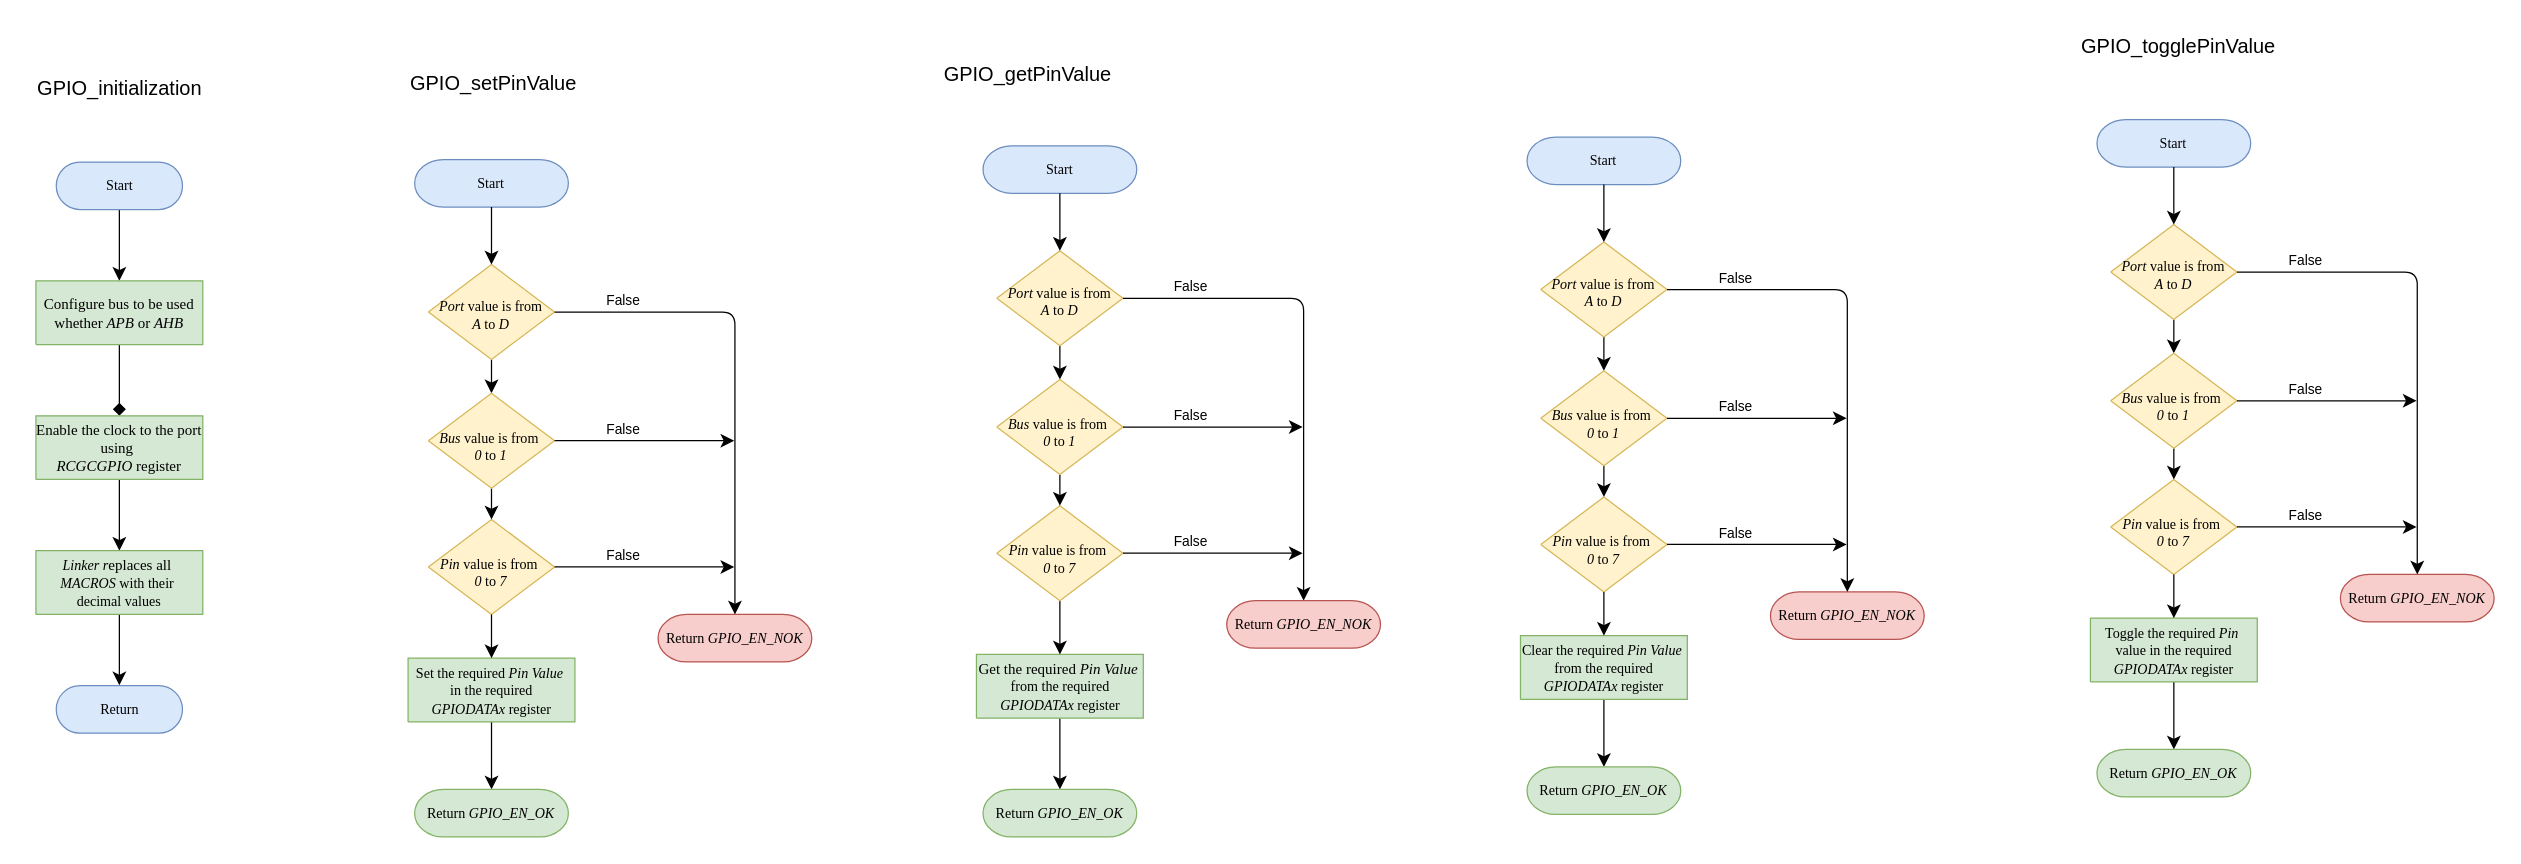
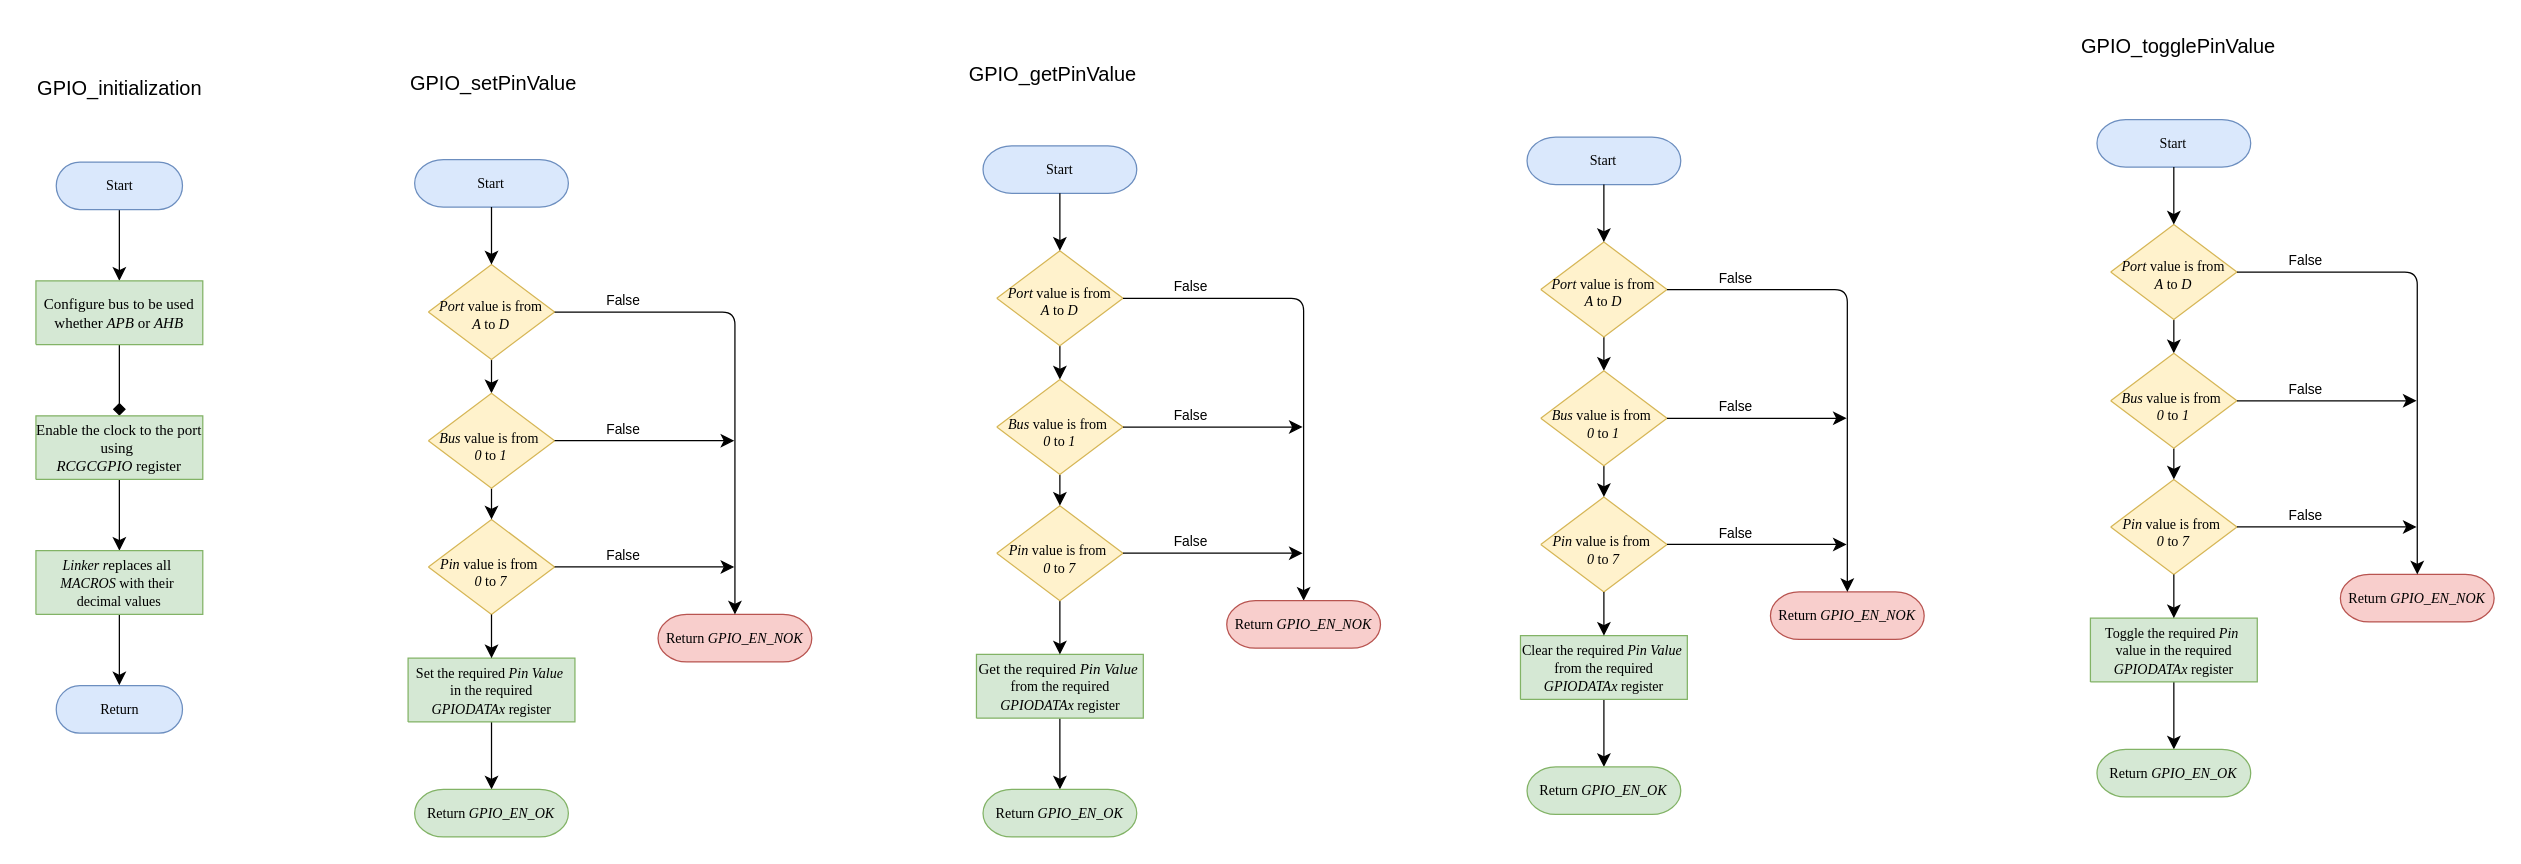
(1063, 80) -> (1088, 80)
